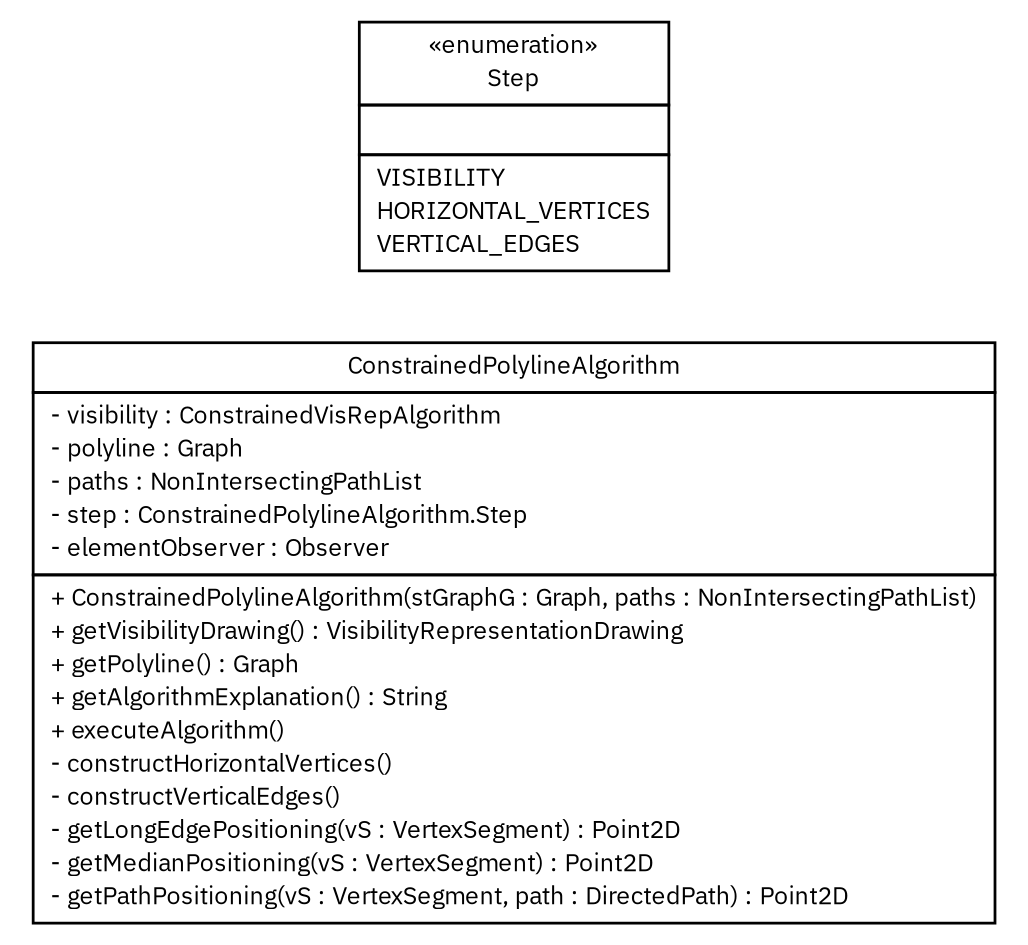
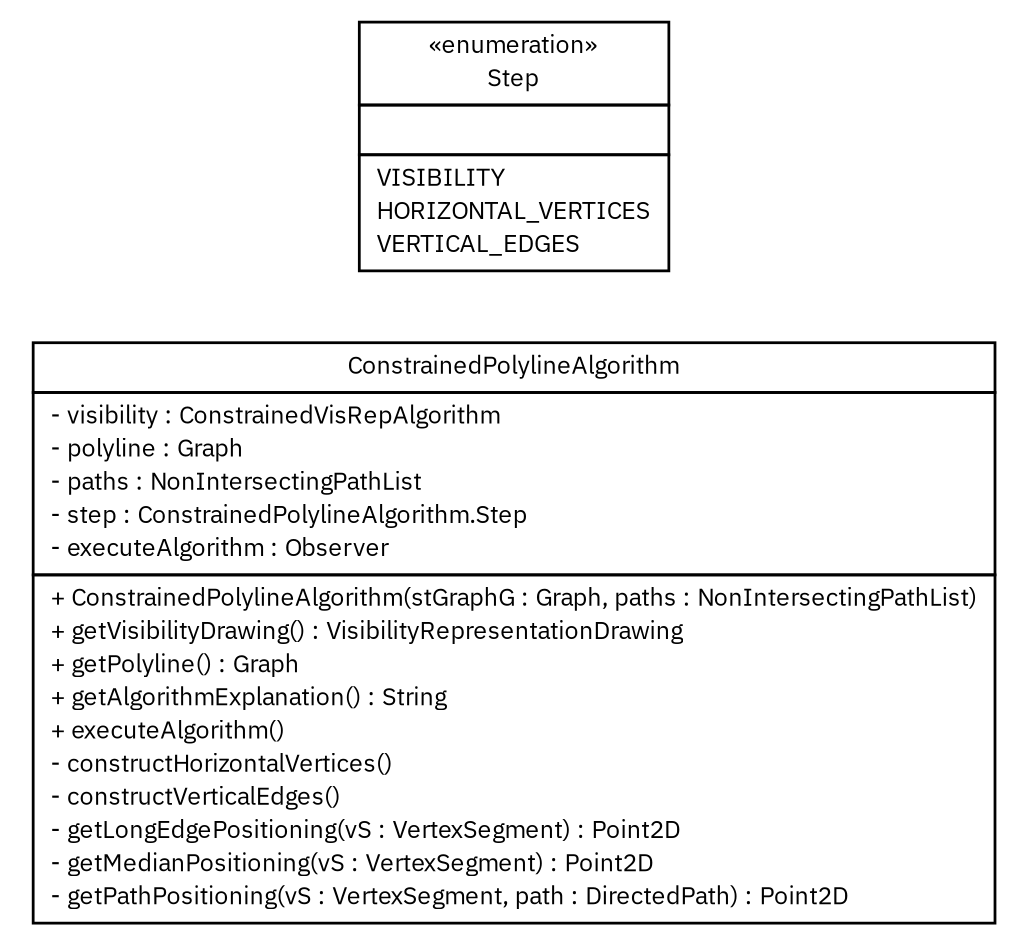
(220, 549) -> (220, 549)
